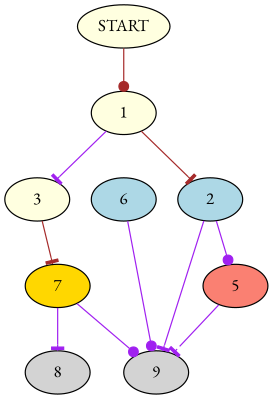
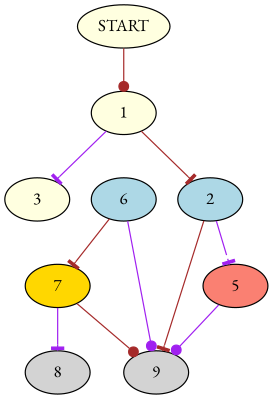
(221, 238) -> (221, 238)
(47, 239) -> (93, 240)
(184, 283) -> (184, 283)
(103, 326) -> (103, 326)
(199, 326) -> (199, 326)
